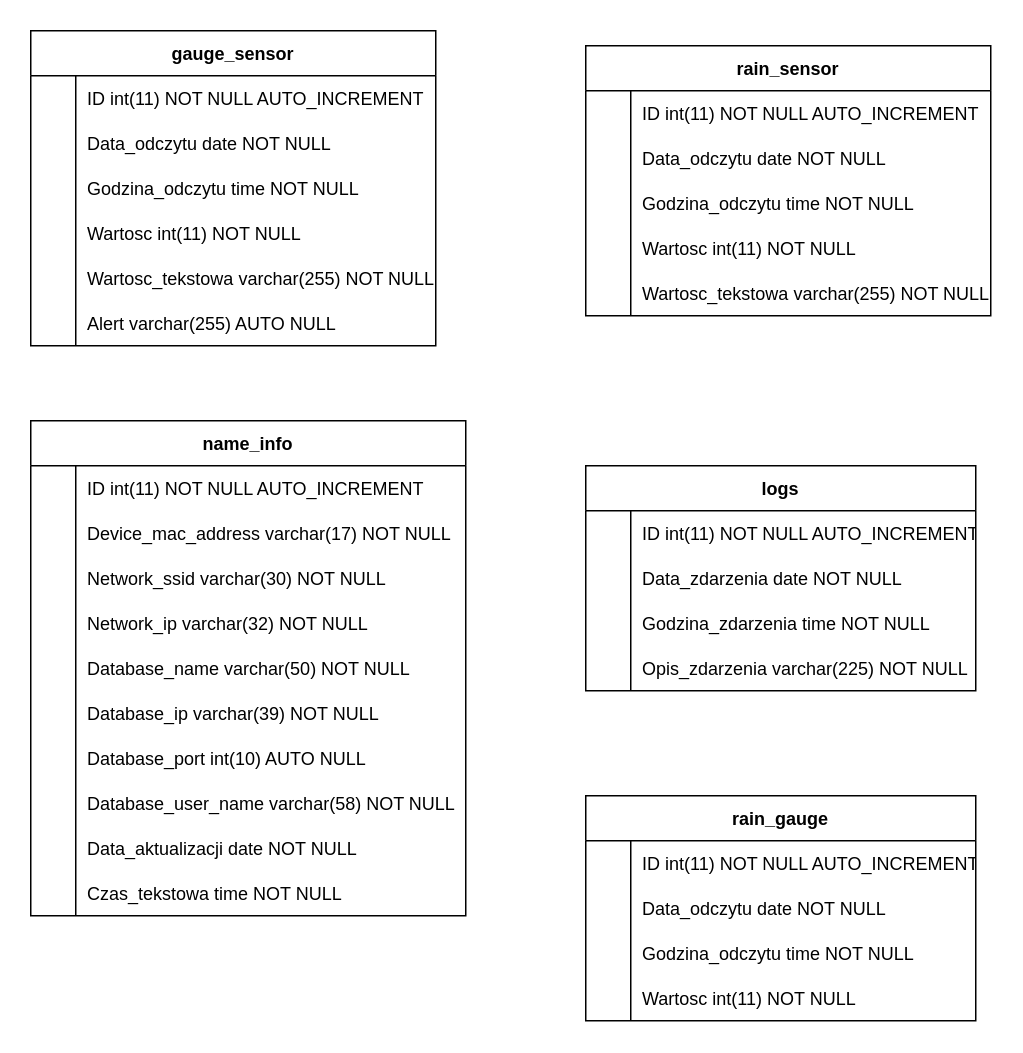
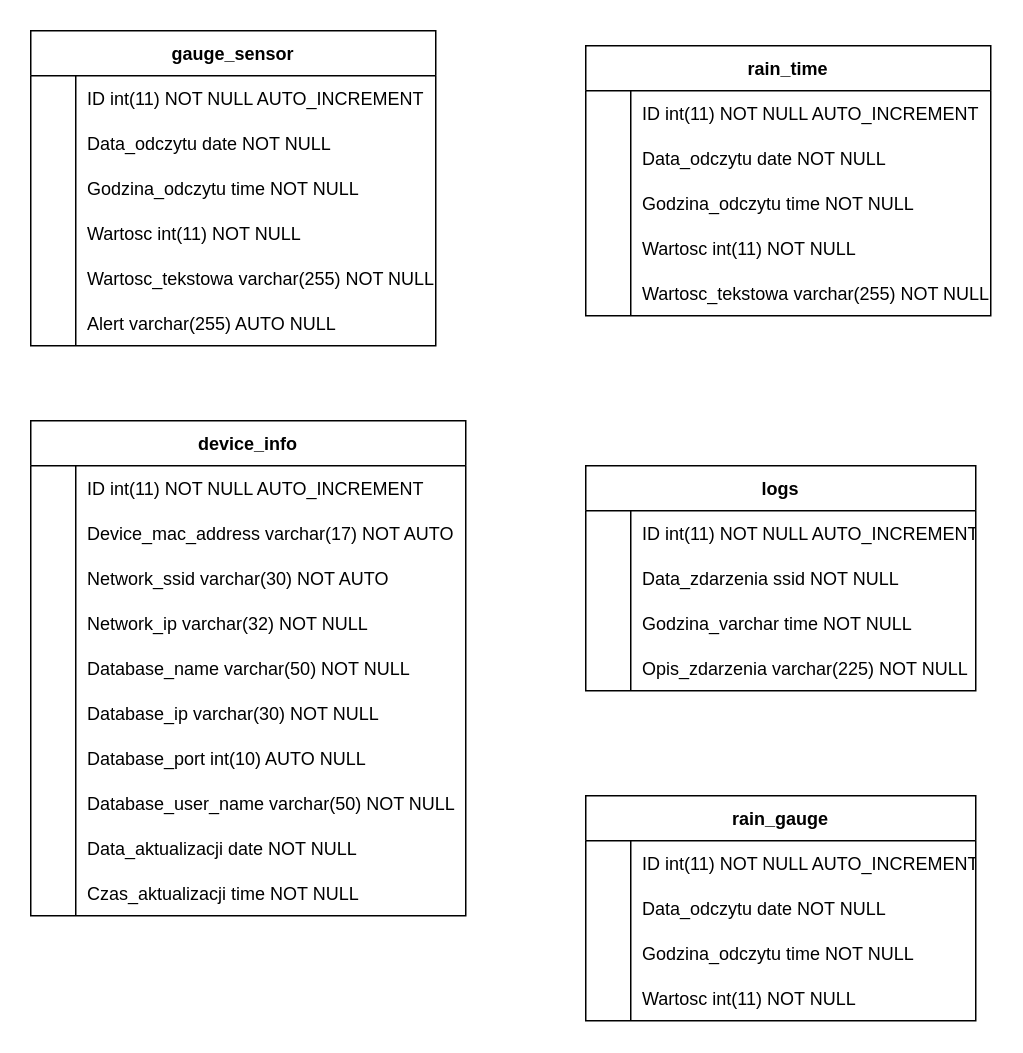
(788, 69) -> (788, 69)
(248, 444) -> (248, 444)
(274, 534) -> (274, 534)
(244, 579) -> (244, 579)
(774, 579) -> (771, 579)
(784, 624) -> (776, 624)
(239, 714) -> (239, 714)
(277, 804) -> (277, 804)
(214, 894) -> (227, 894)
